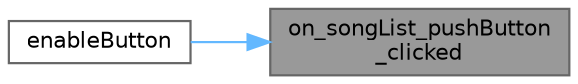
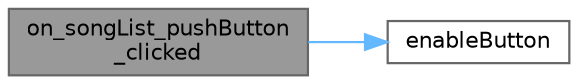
(219, 42) -> (336, 42)
